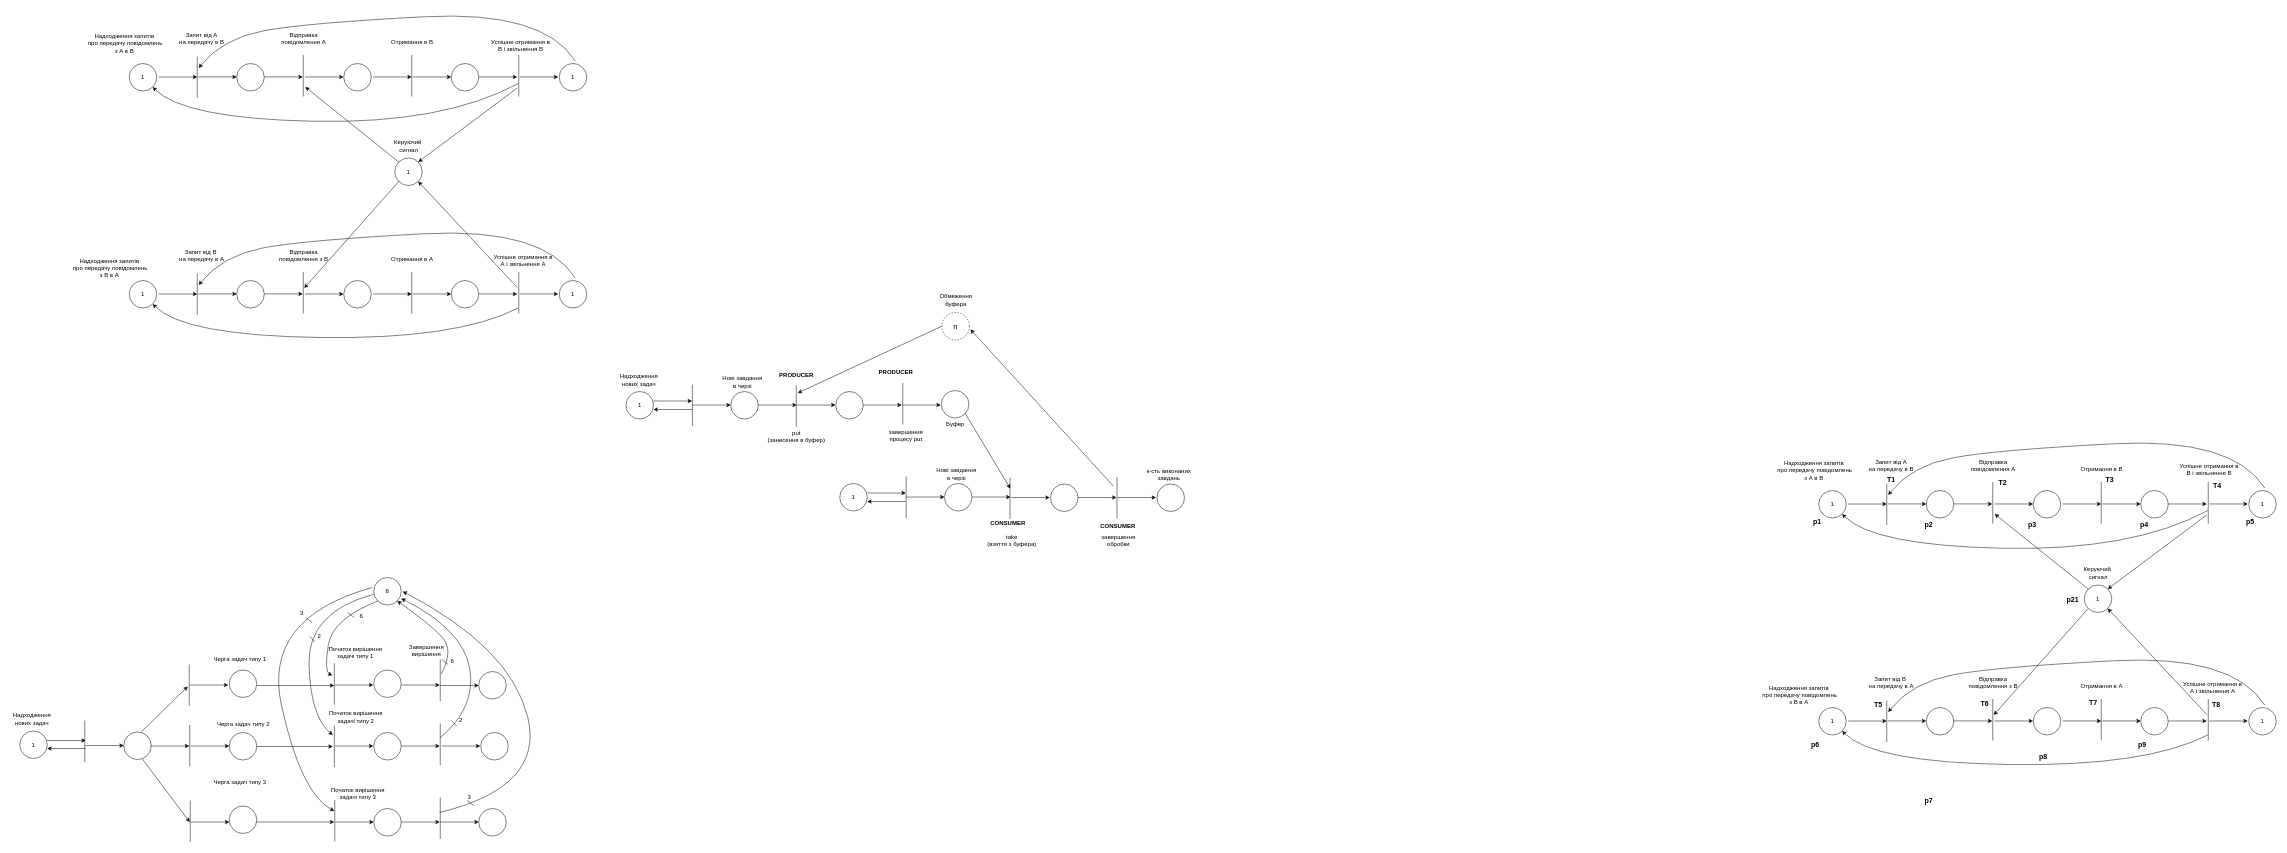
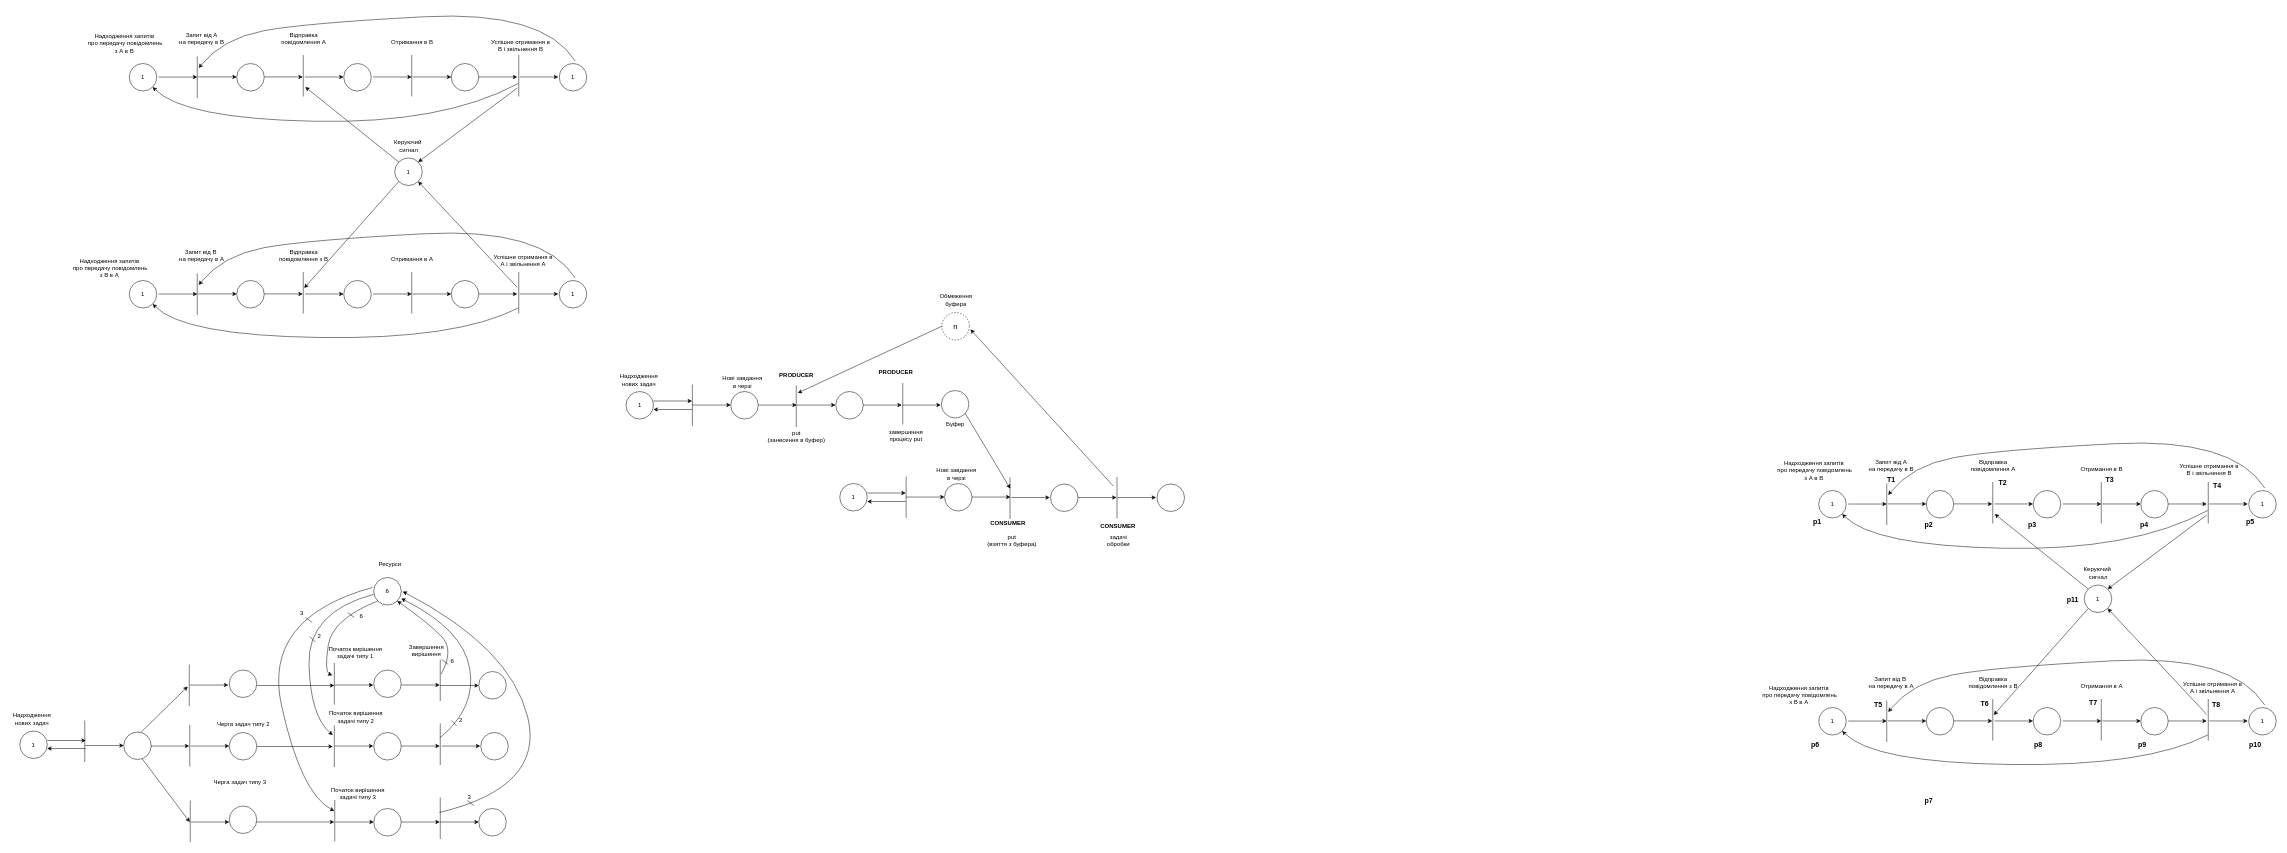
(1169, 474) -> none
(1012, 540) -> (1012, 540)
(1119, 540) -> (1119, 540)
none -> (390, 564)
(2073, 599) -> (2073, 599)
(240, 659) -> none
none -> (2255, 743)
(2043, 756) -> (2038, 743)
